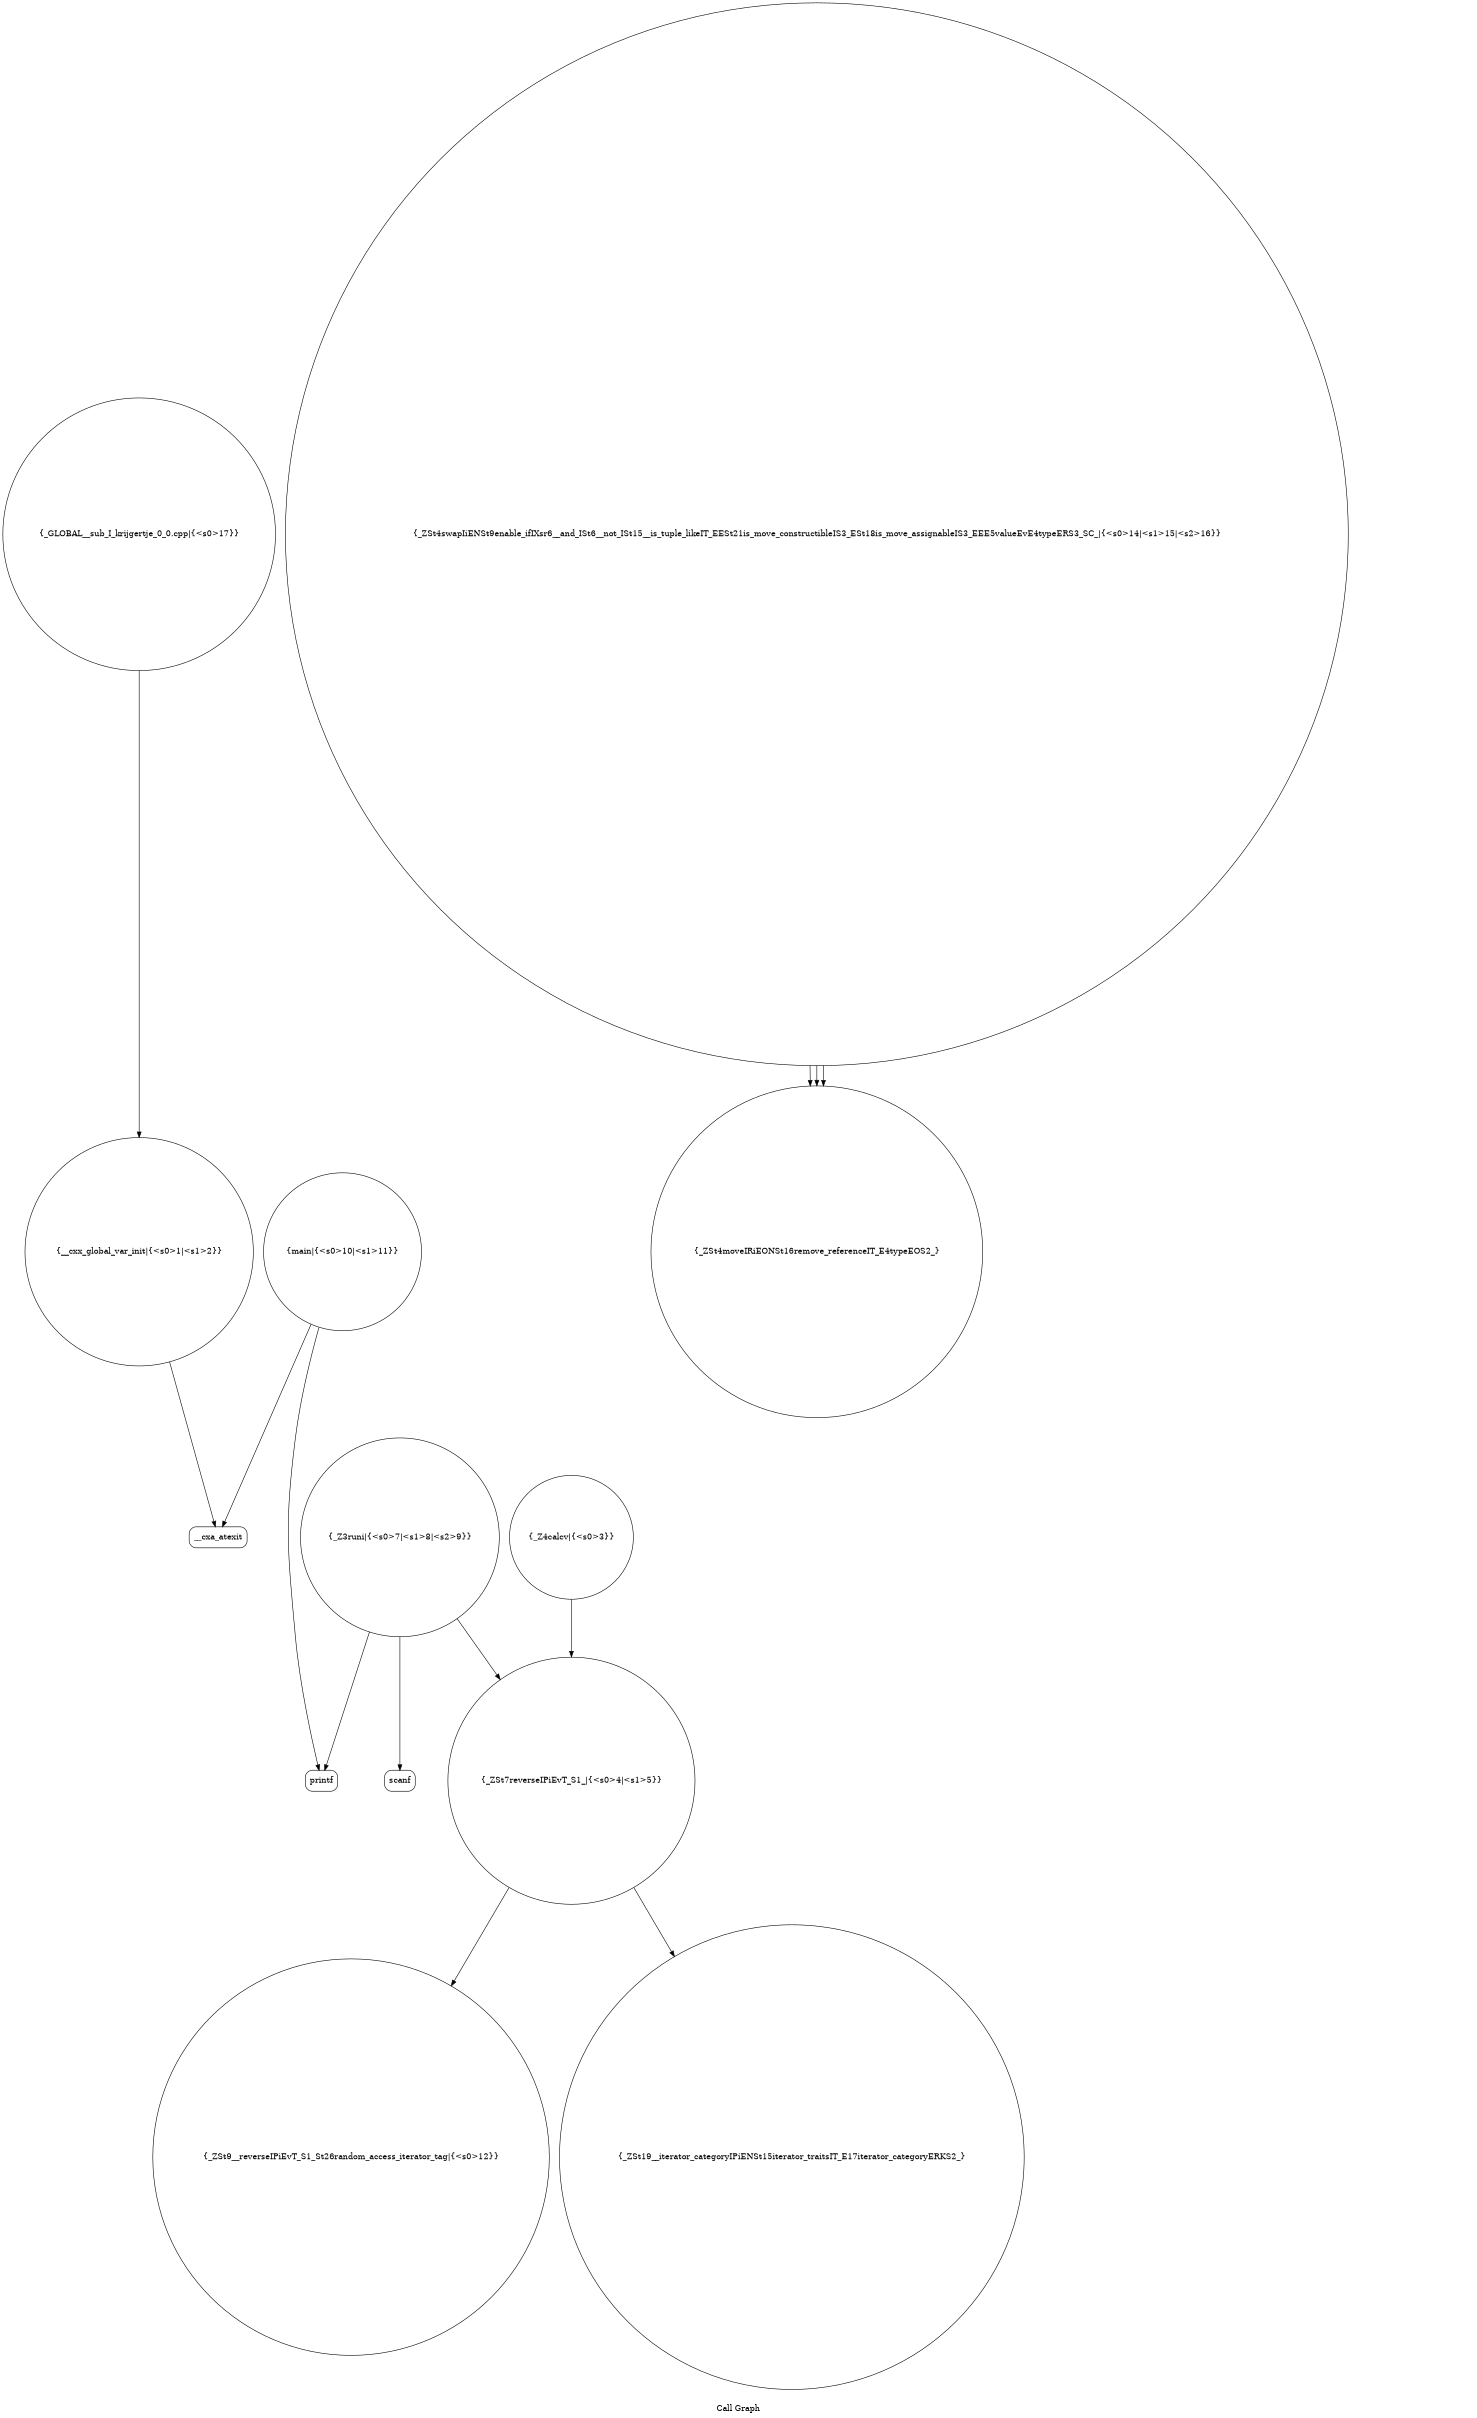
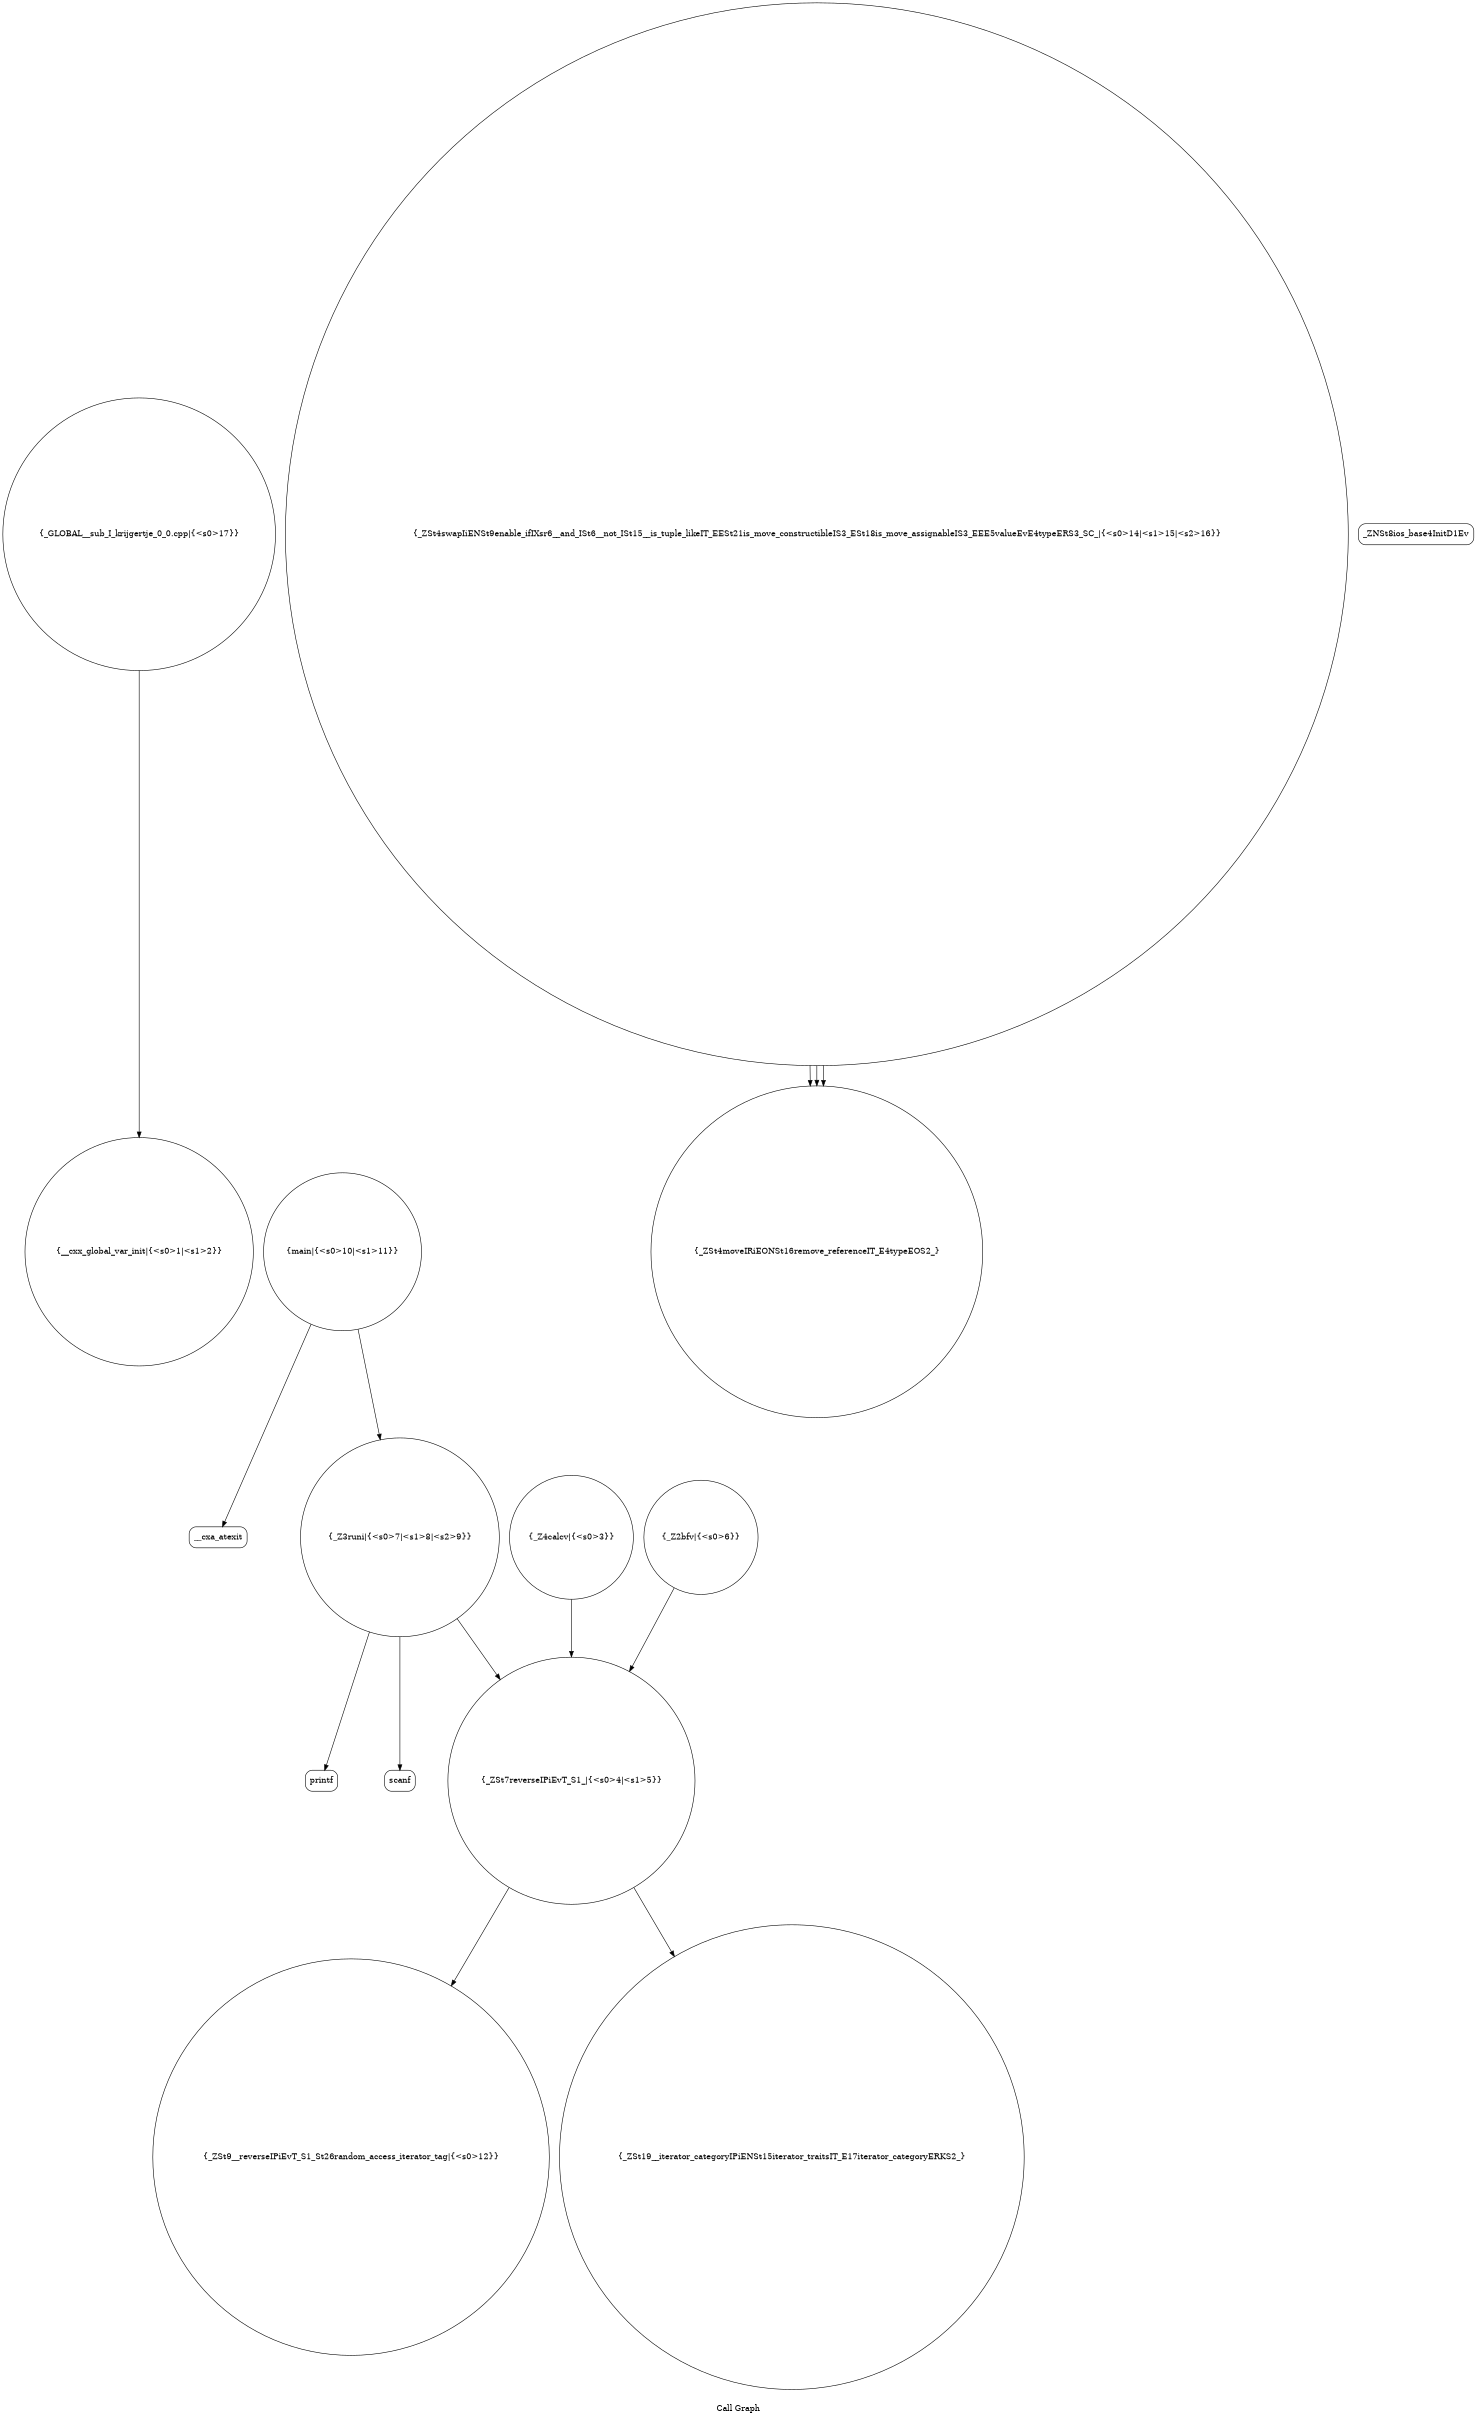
none -> (1416, 534)
(192, 1442) -> none
none -> (701, 1537)
(289, 1546) -> (369, 1382)
